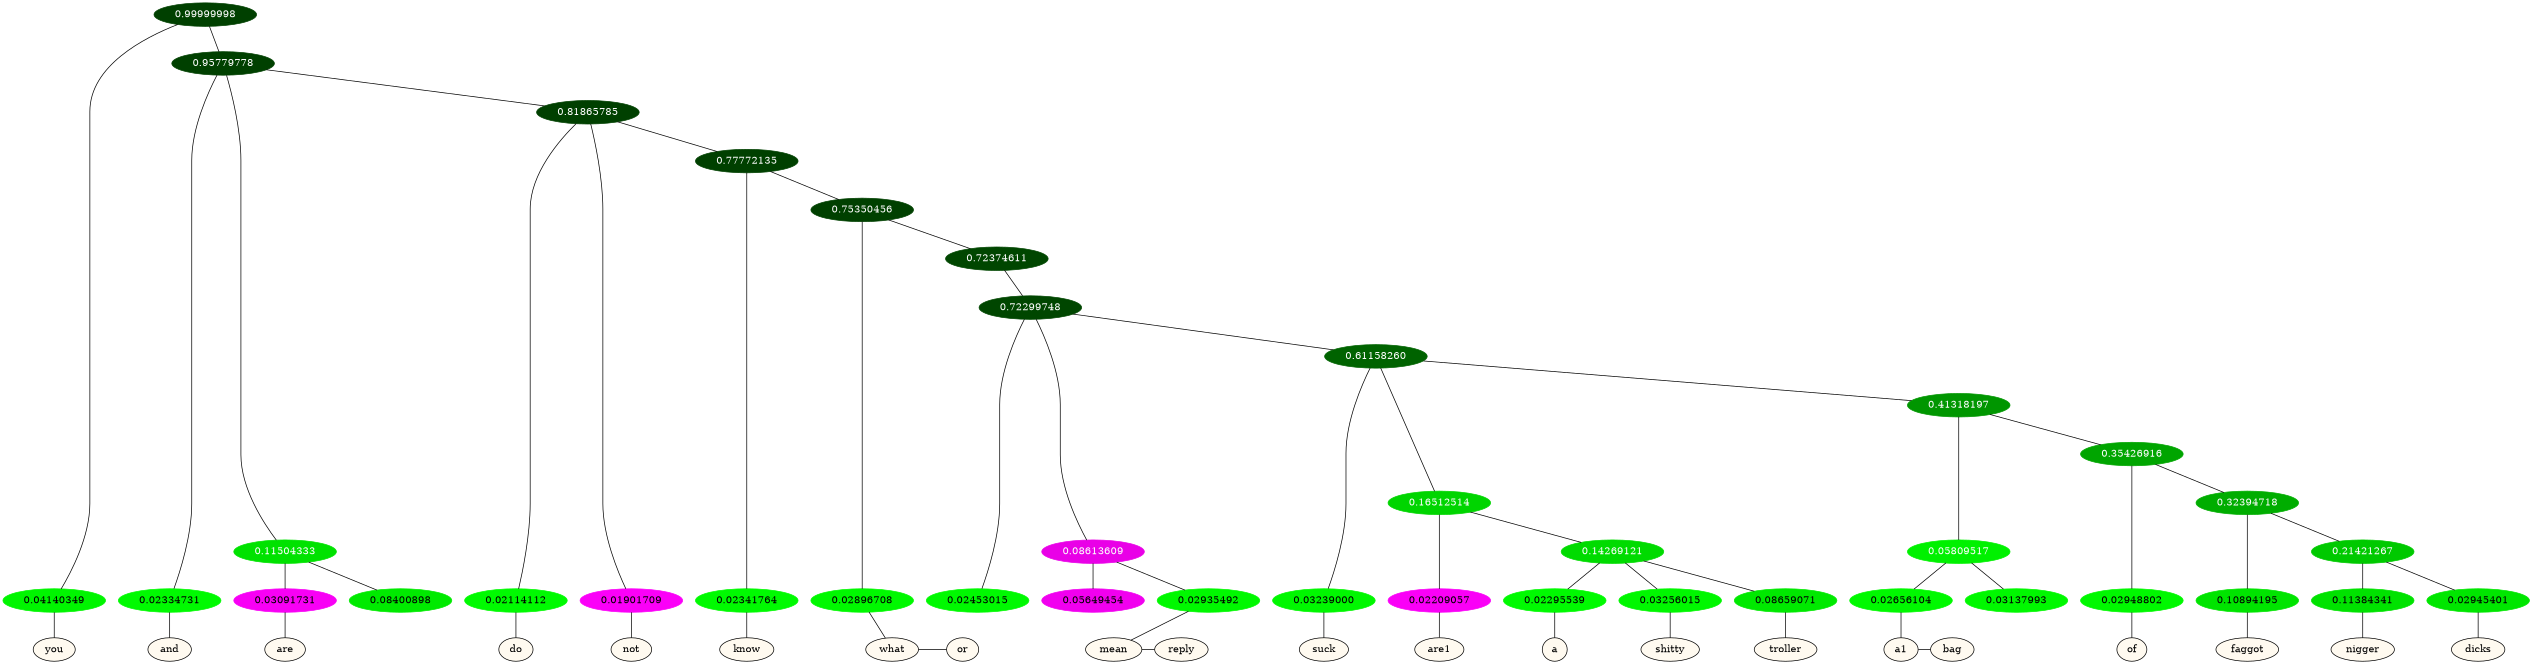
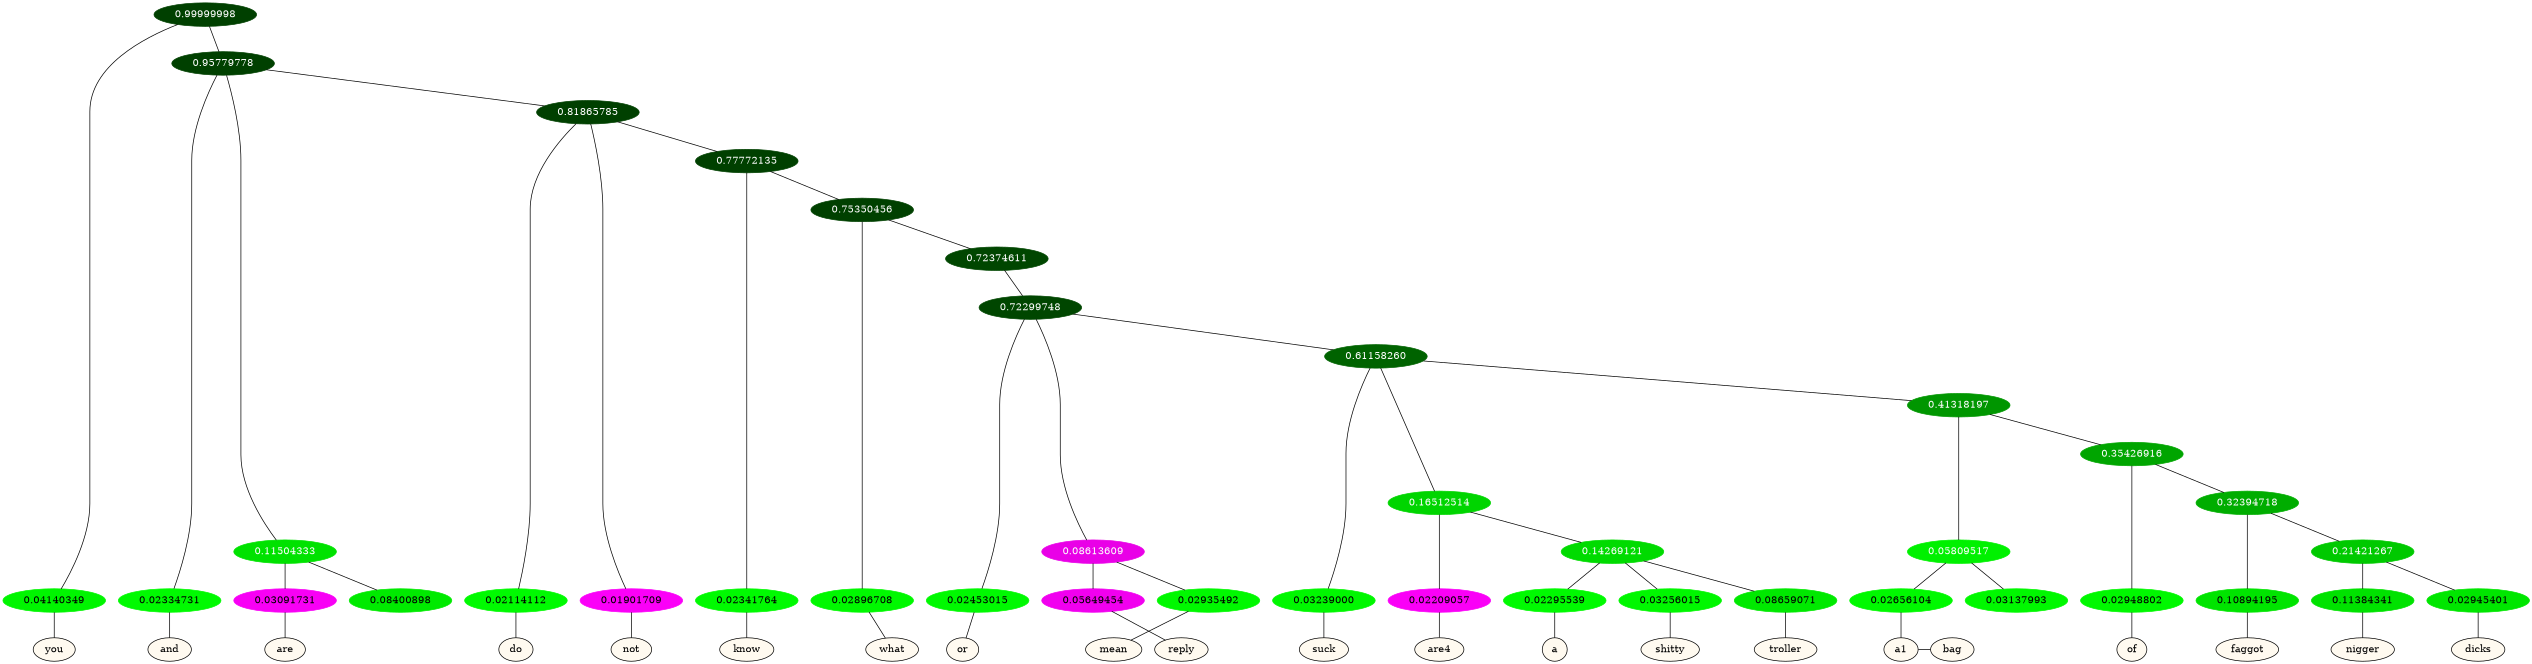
(933, 650) -> (970, 625)
(1148, 650) -> (1139, 626)
(1439, 650) -> (1439, 650)
